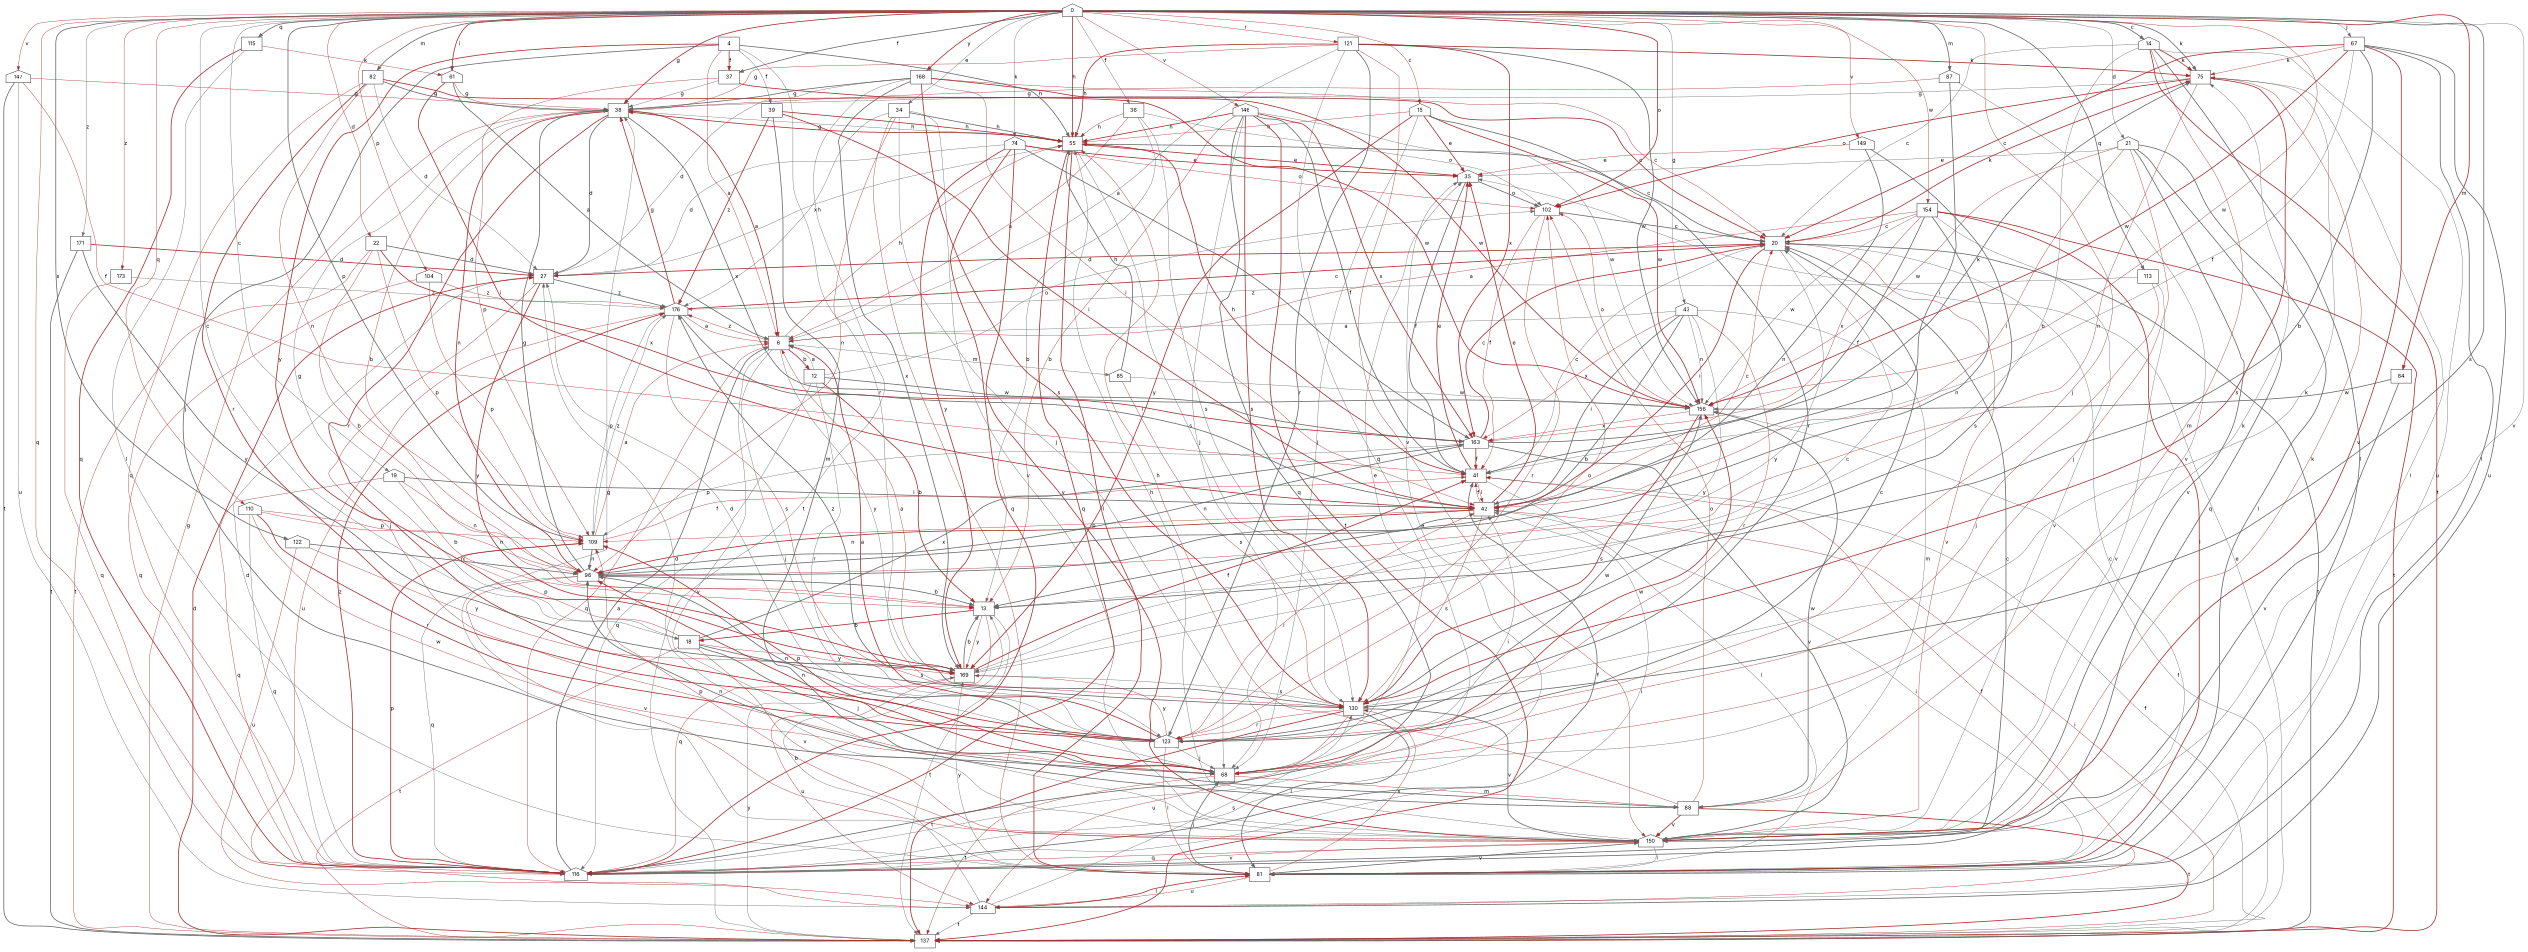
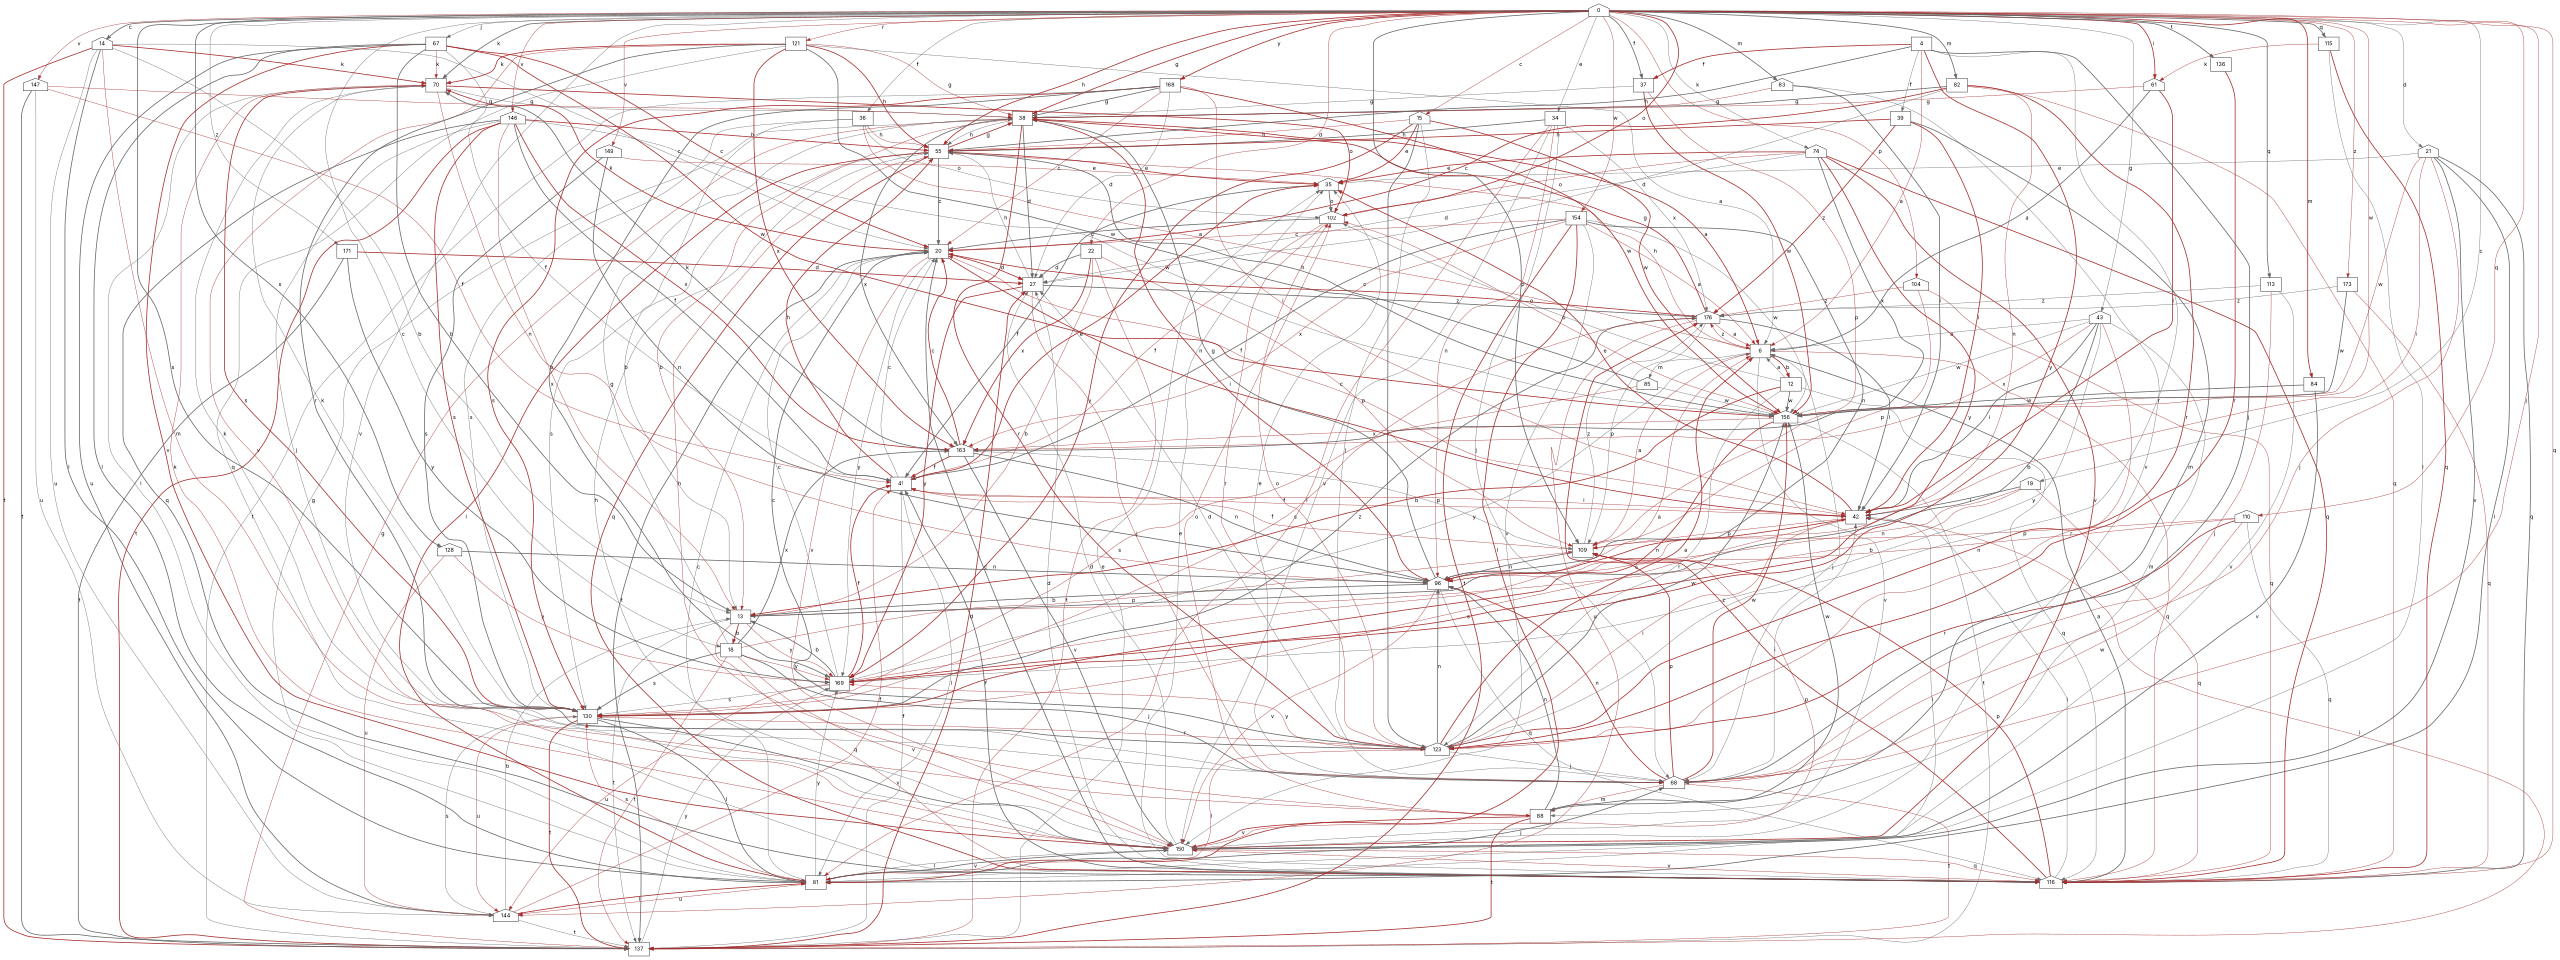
none -> (2221, 65)
(1949, 77) -> (1782, 85)
(2200, 77) -> (436, 85)
(1702, 360) -> (1959, 368)
none -> (2116, 398)
(298, 542) -> (450, 550)
(1225, 775) -> (1674, 783)
